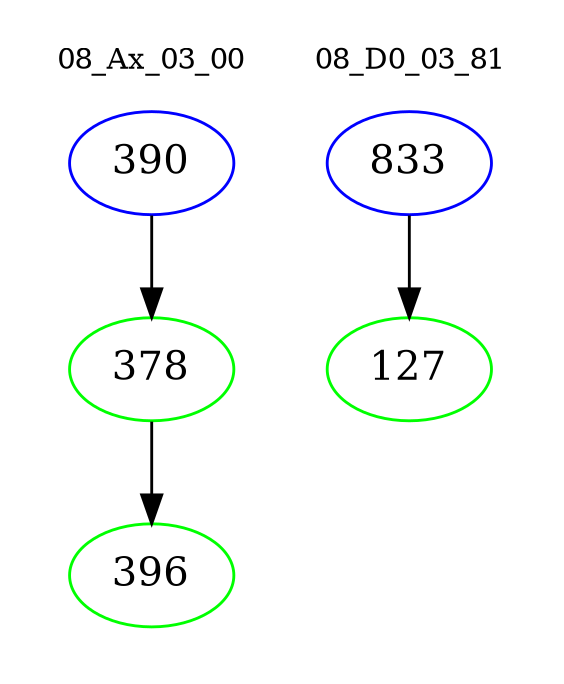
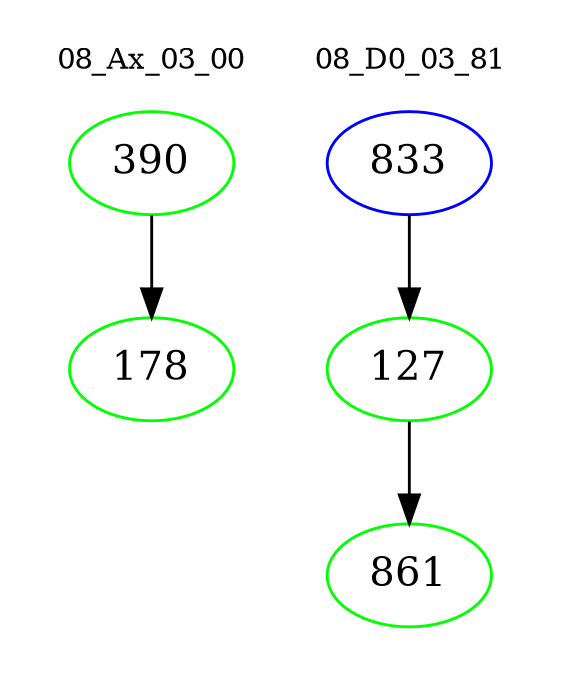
(152, 163) -> (152, 163)
(152, 369) -> (152, 369)
(152, 575) -> none
none -> (409, 575)
